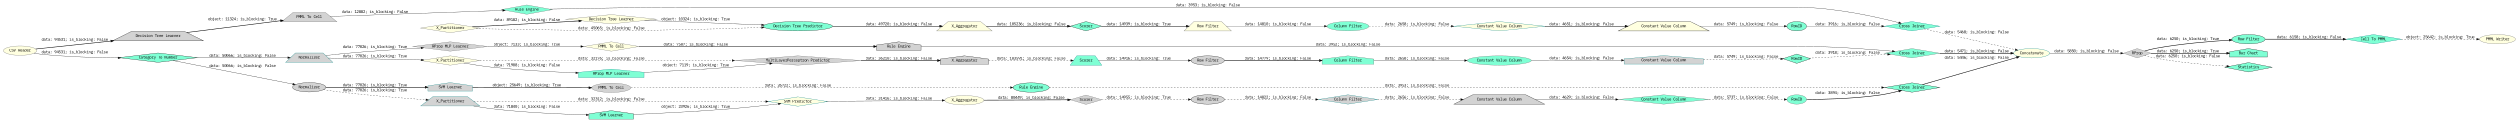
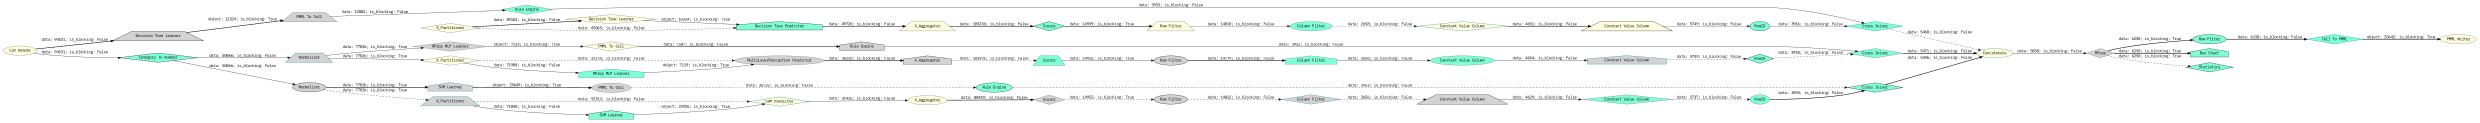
(798, 26) -> (779, 26)
(2439, 39) -> (2400, 39)
(2188, 56) -> (2150, 56)
(798, 61) -> (779, 61)
